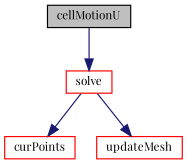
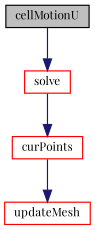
(111, 110) -> (47, 175)
